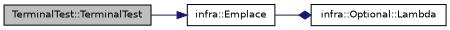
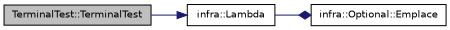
(231, 15) -> (231, 15)
(379, 15) -> (379, 15)
